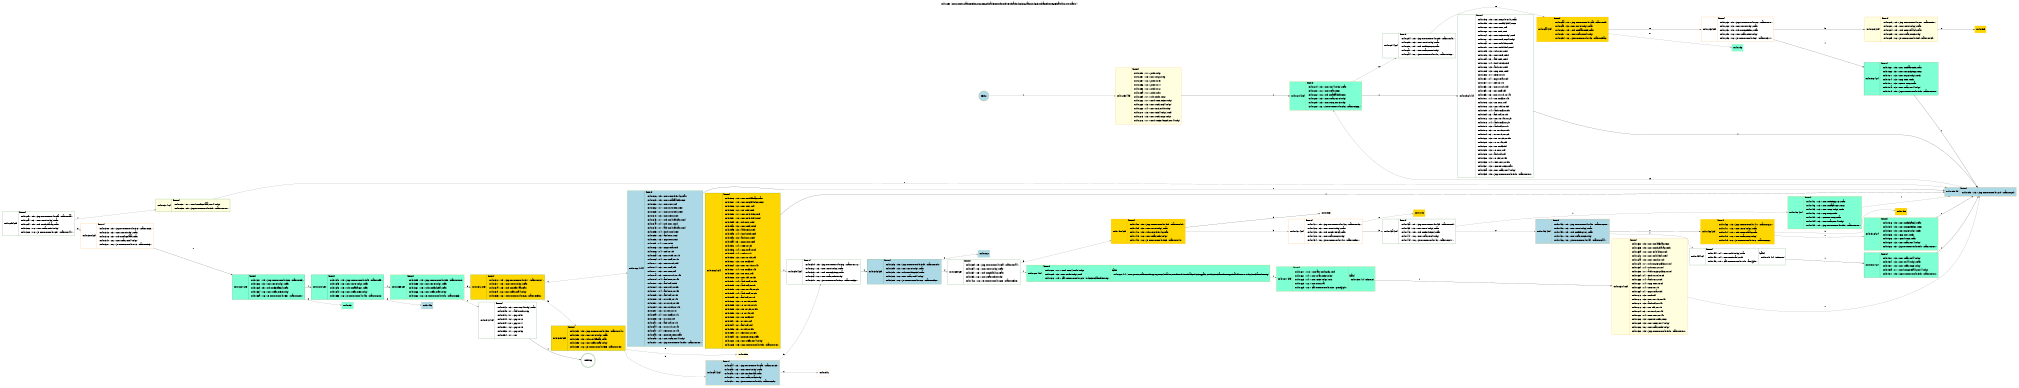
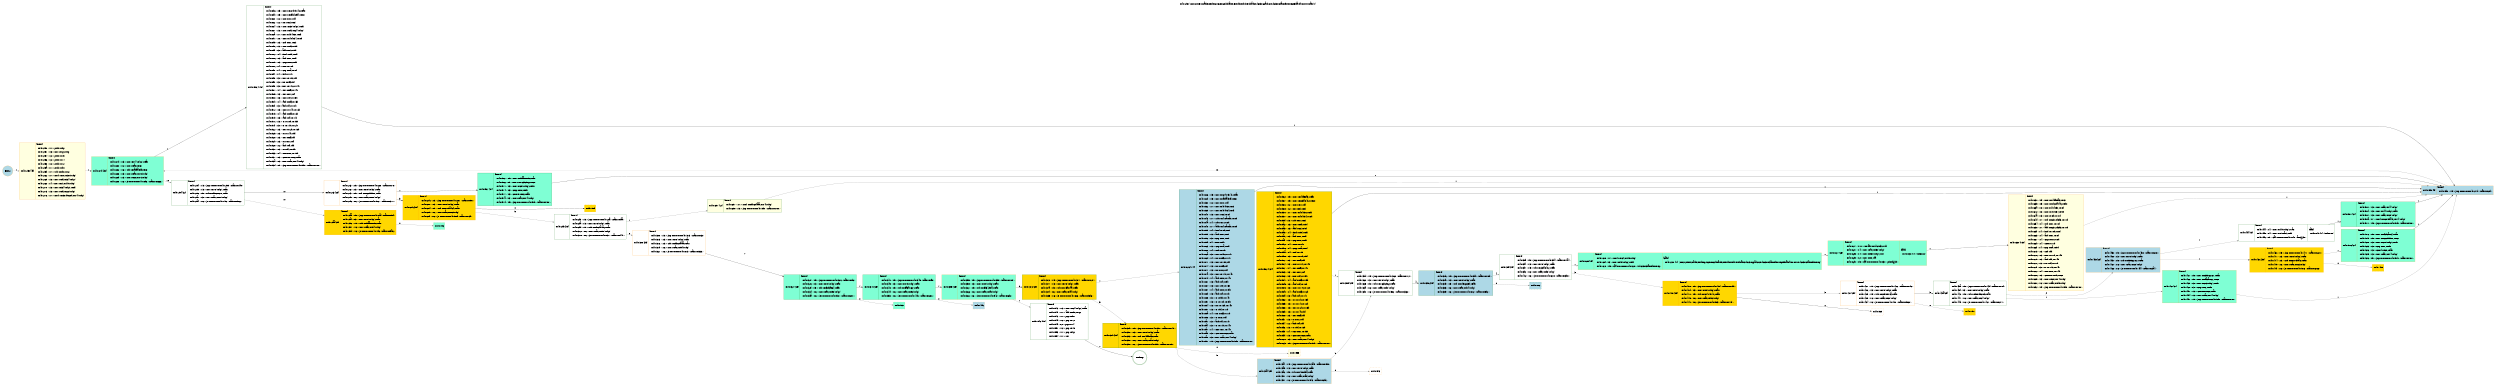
(1654, 29) -> (283, 193)
(1901, 29) -> (439, 208)
none -> (514, 217)
